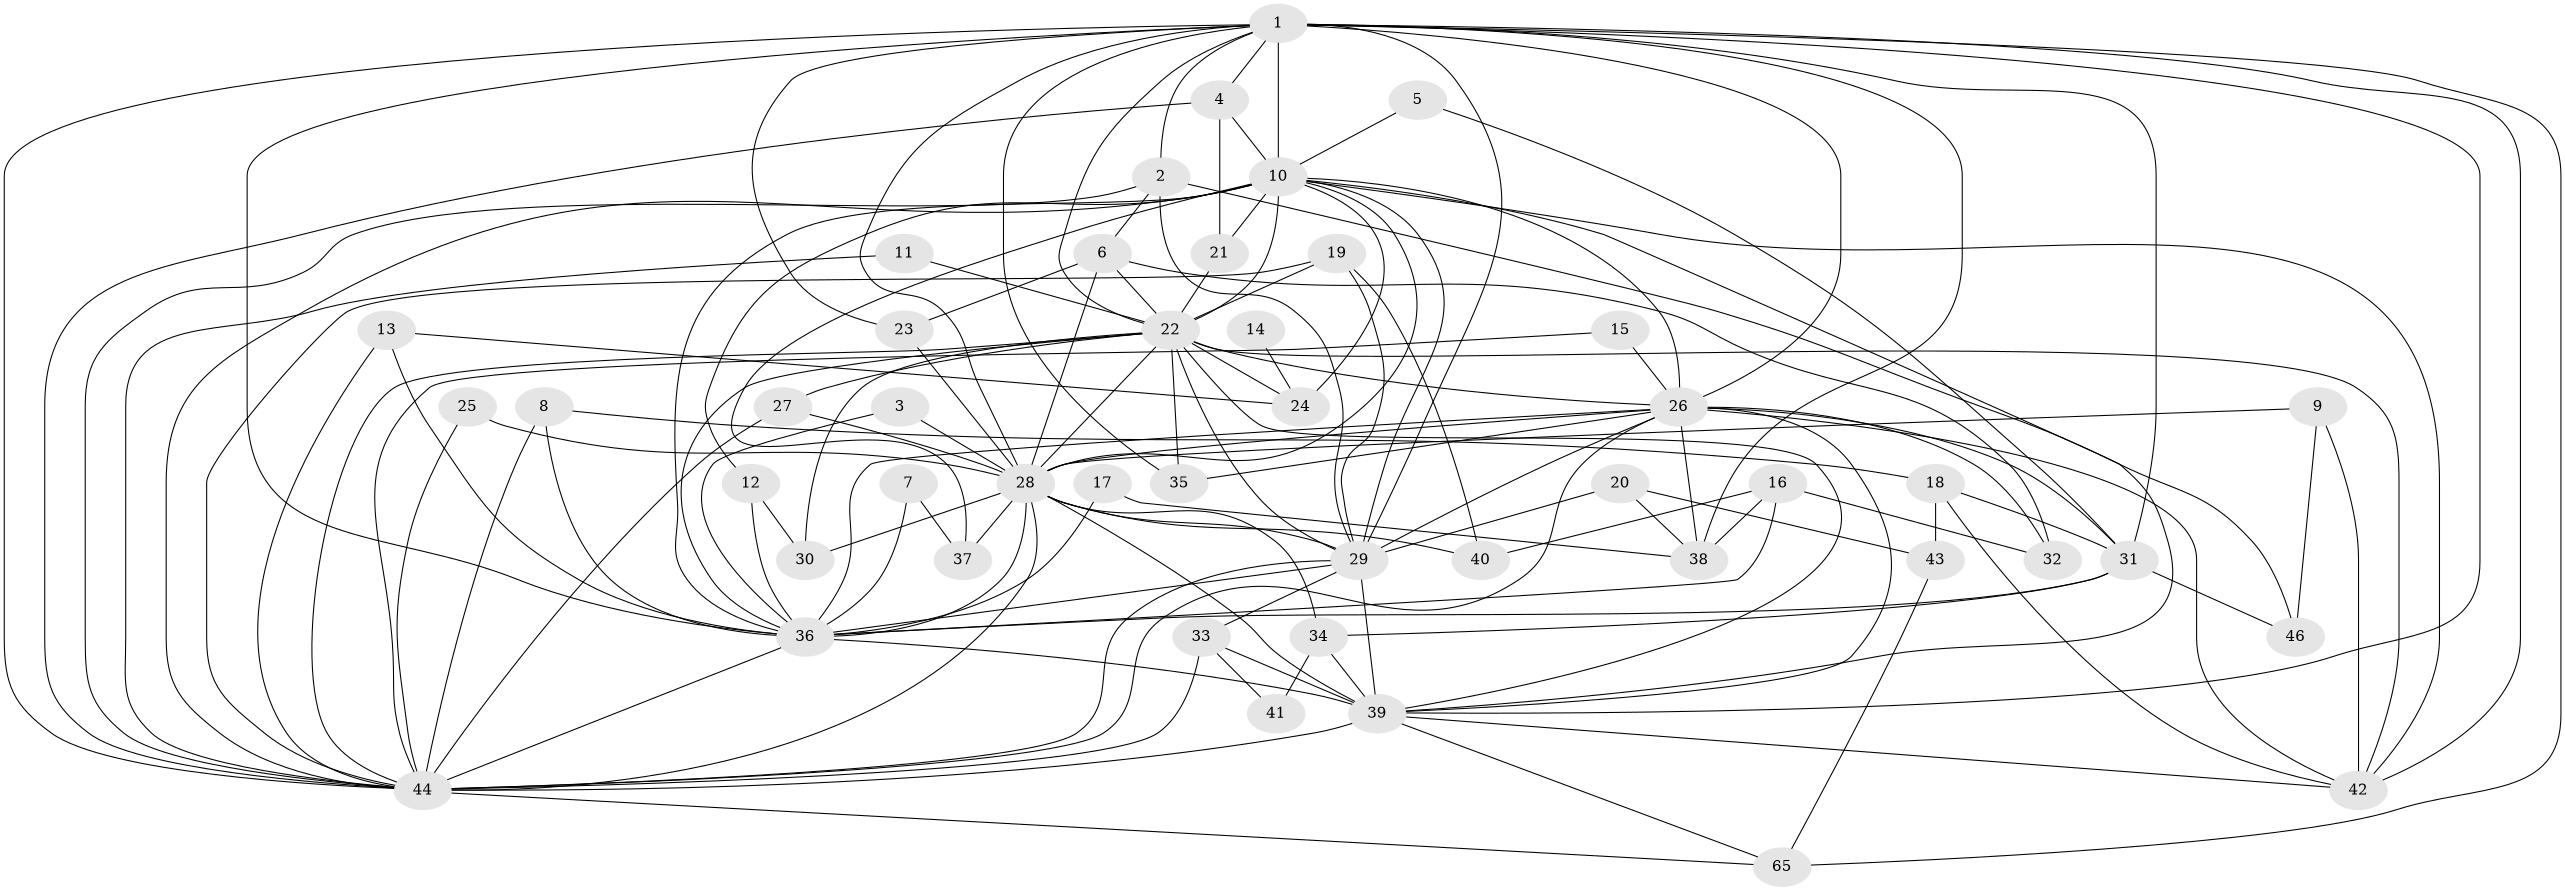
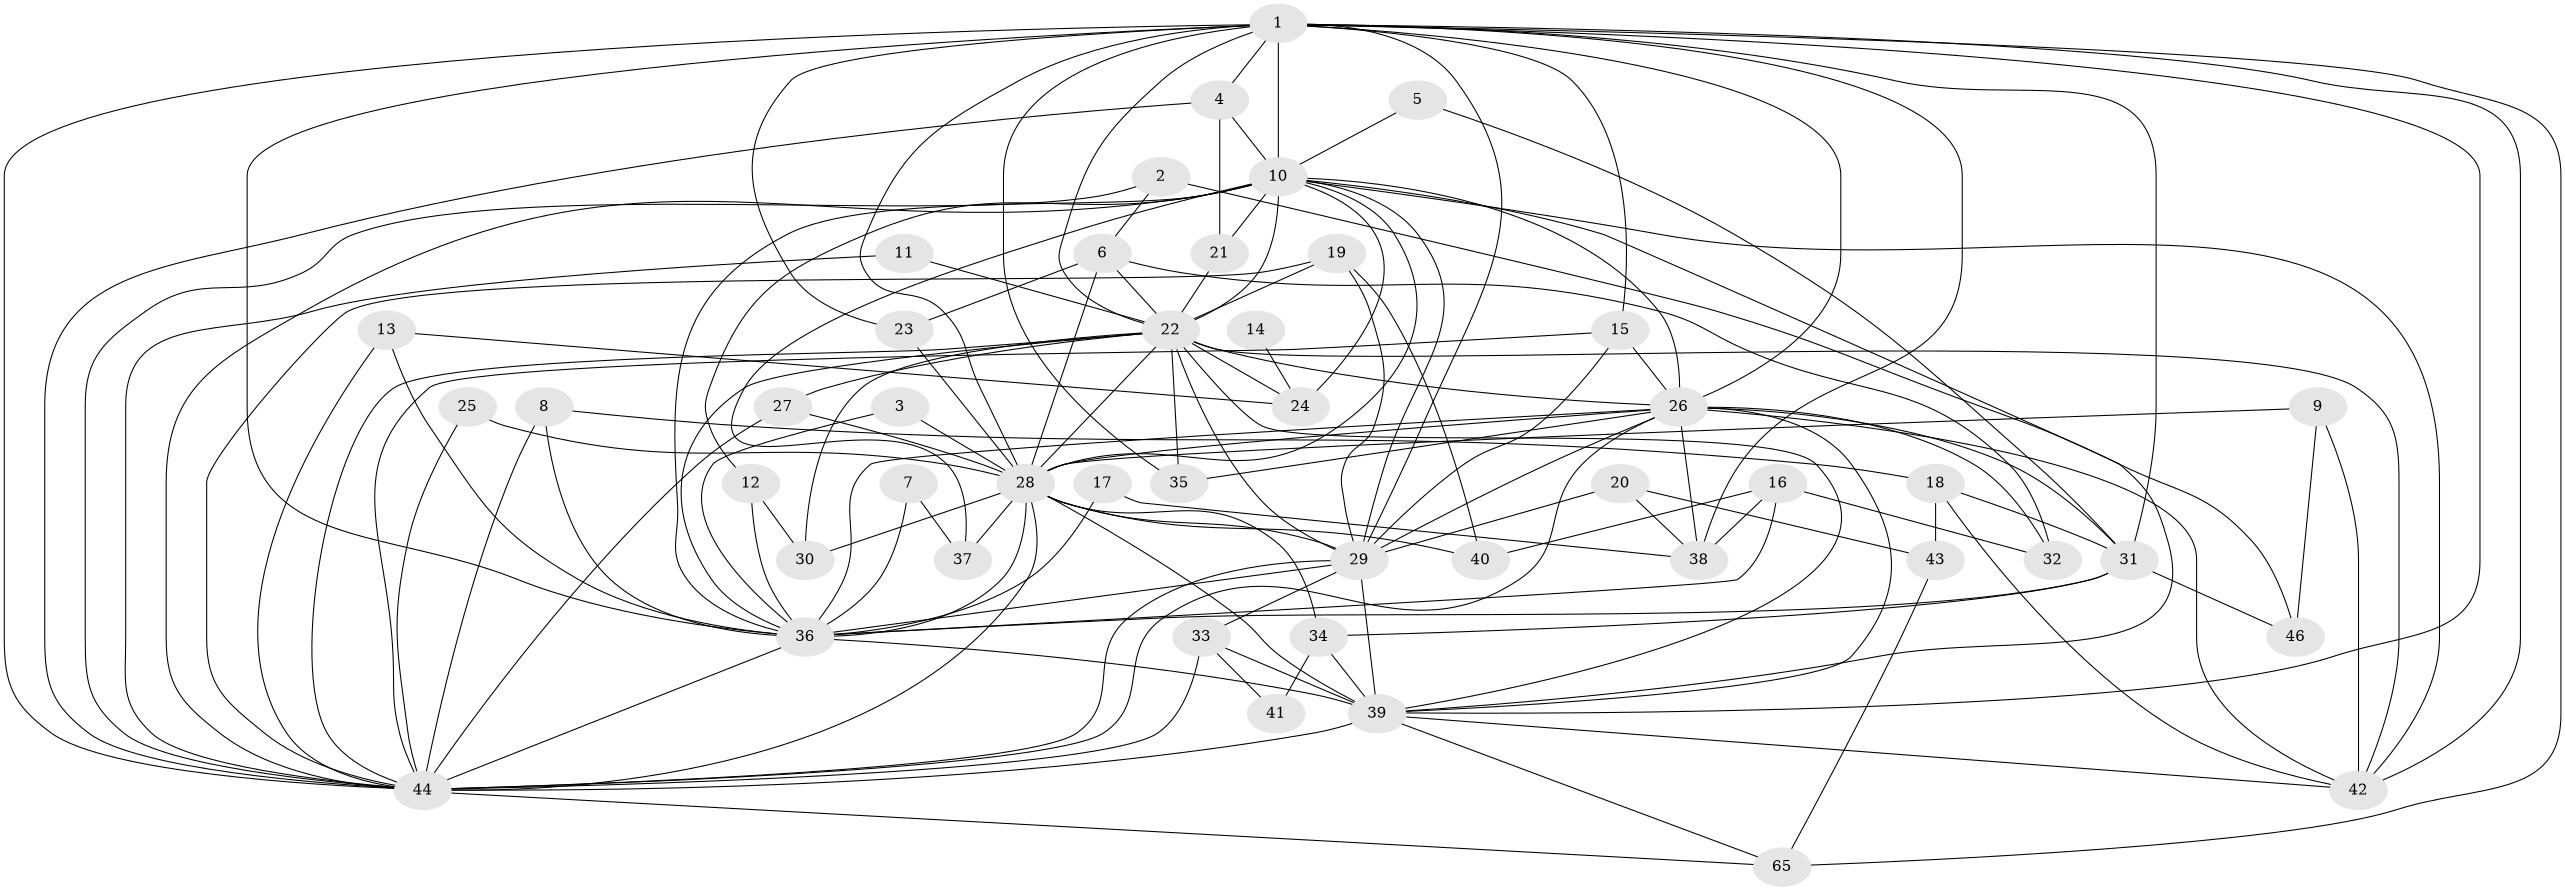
(1184, 78) -> (1560, 72)
(1311, 326) -> (1487, 451)
